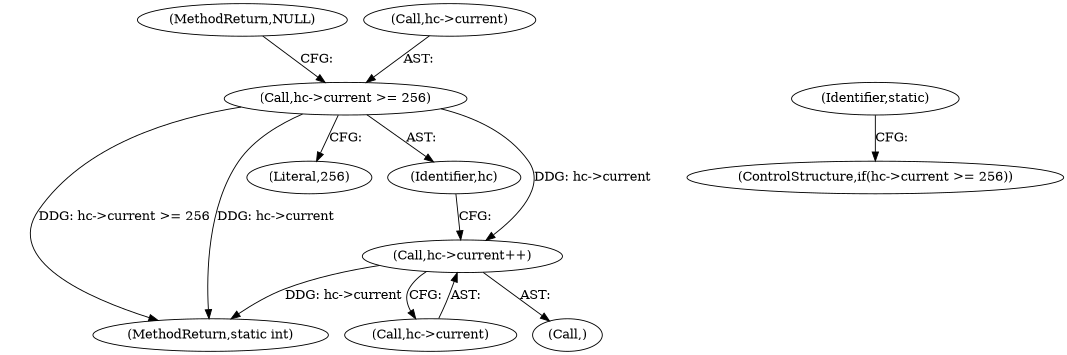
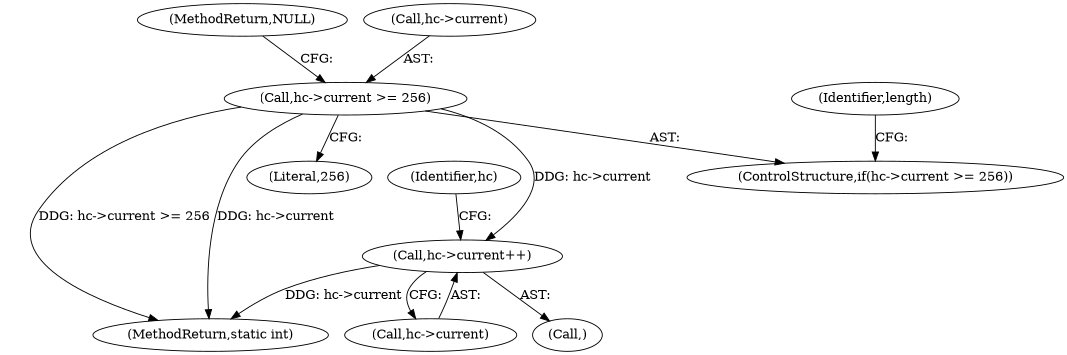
(875, 99) -> (875, 99)
(397, 136) -> (600, 136)
